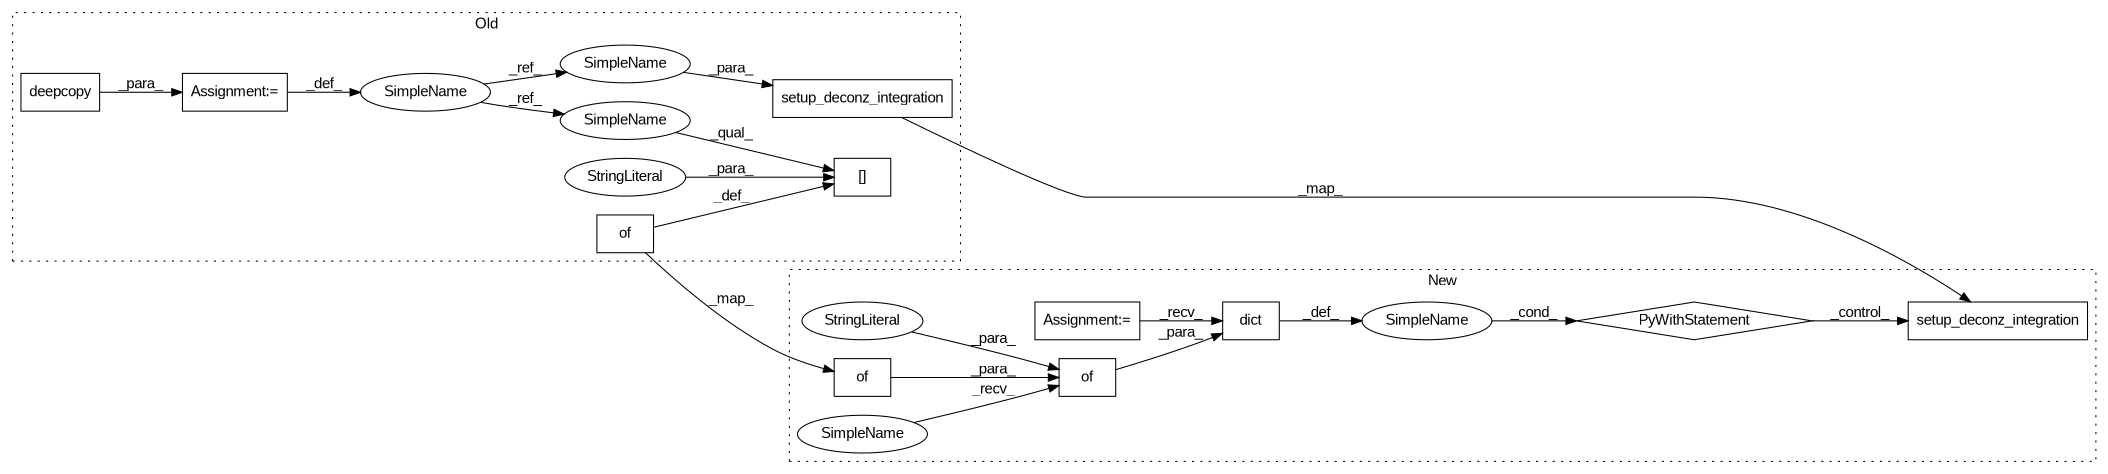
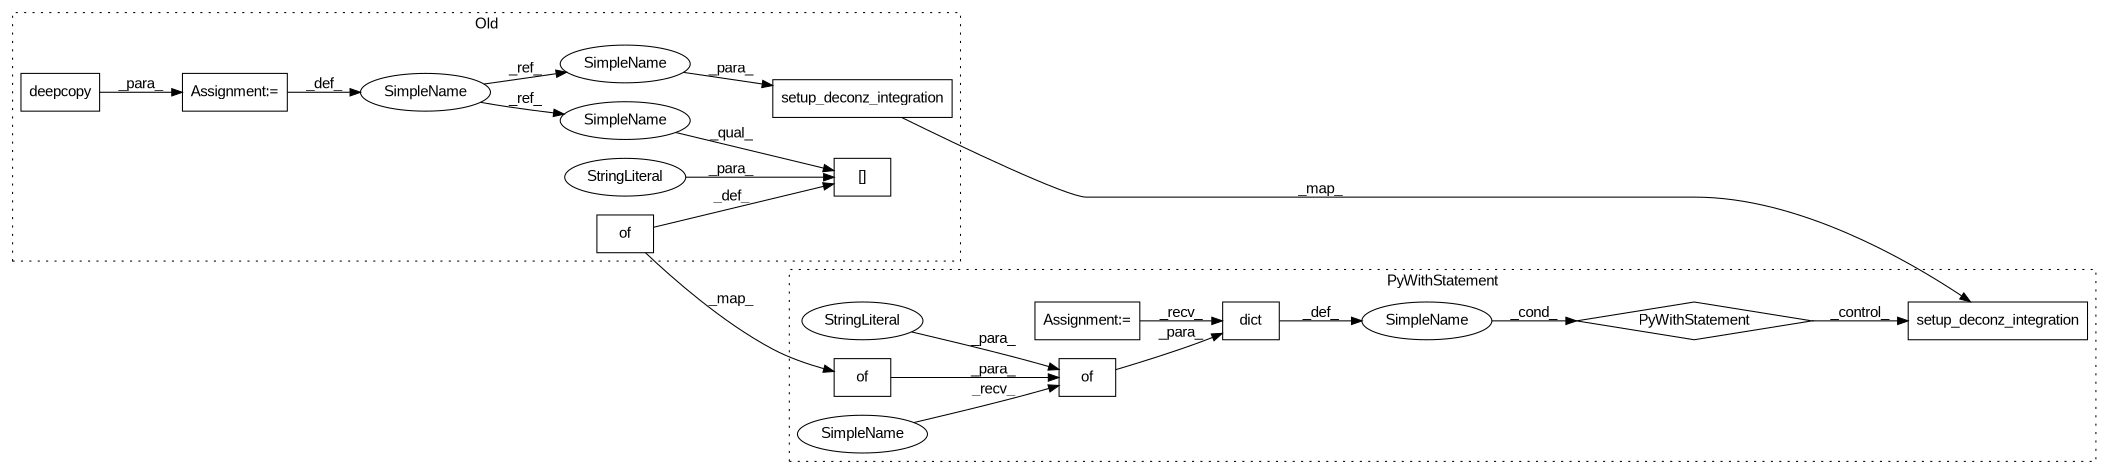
(1443, 282) -> (1443, 282)
